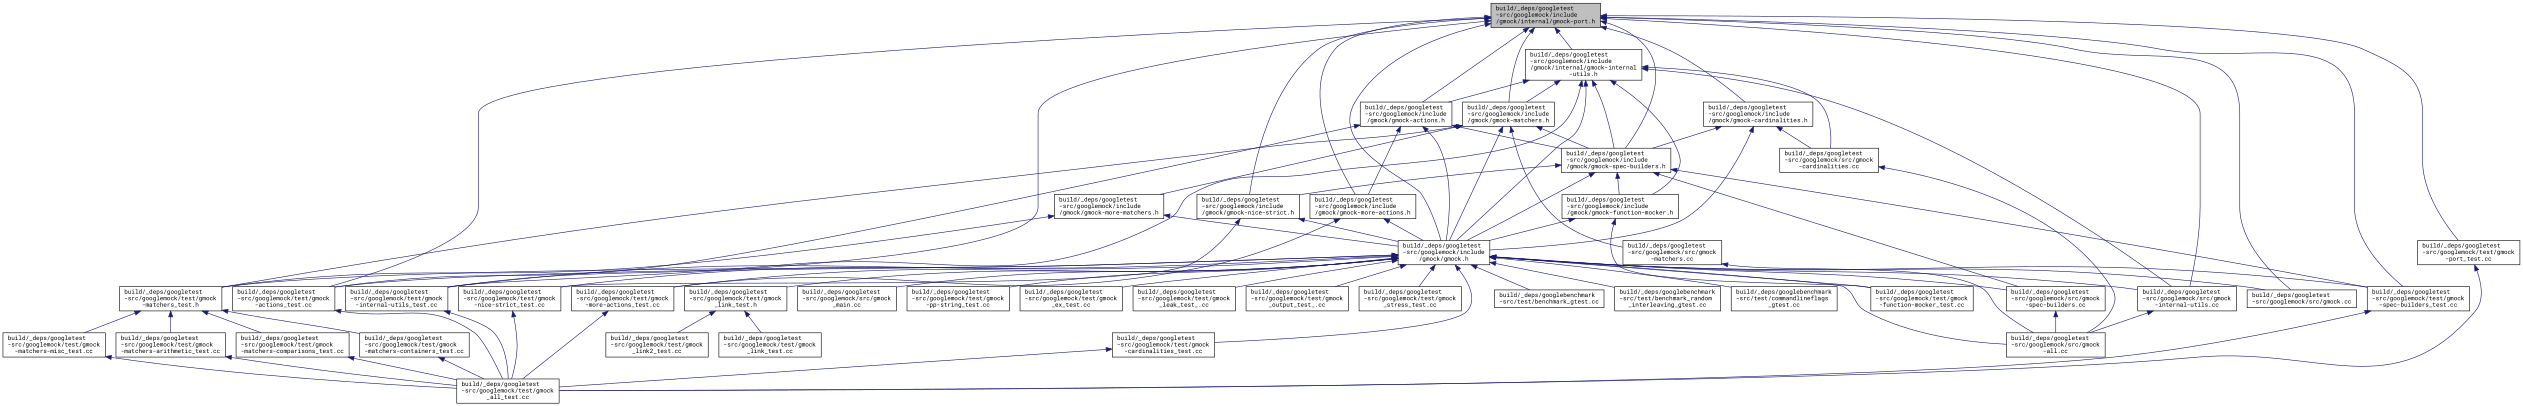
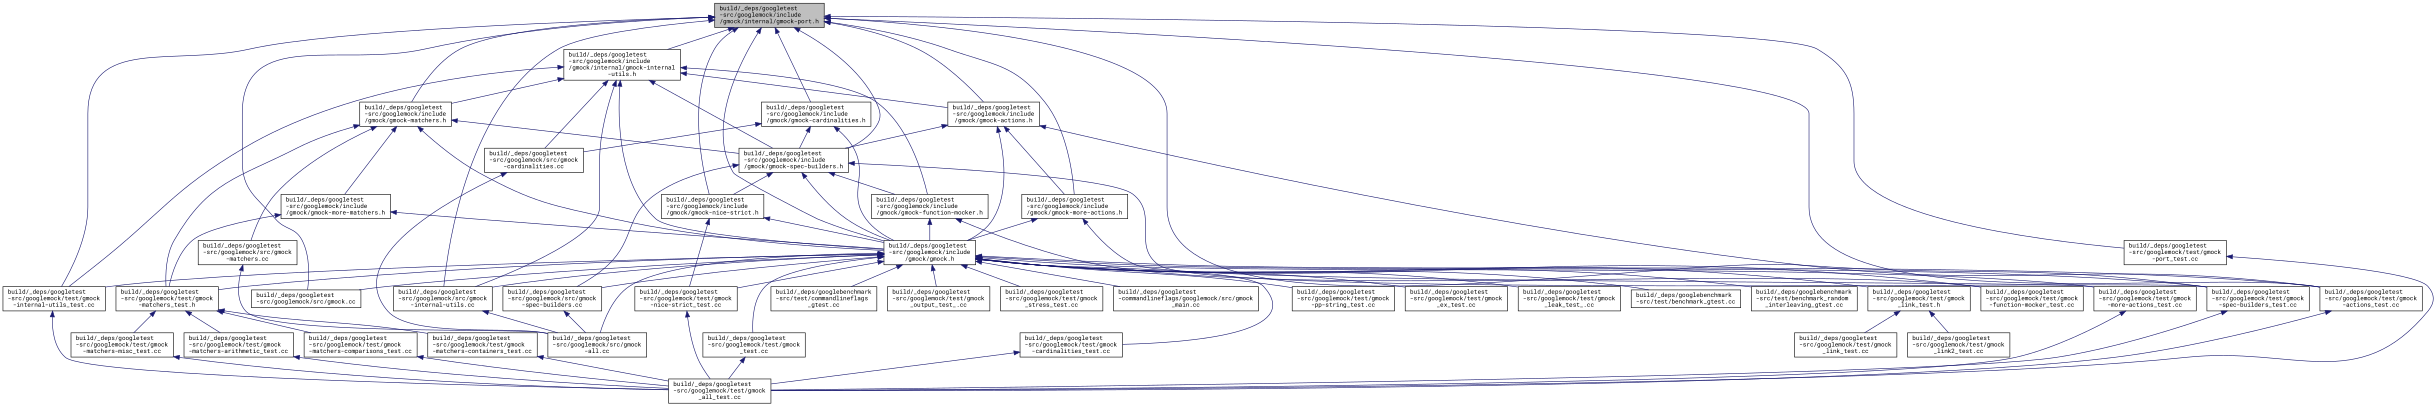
(847, 299) -> (1186, 299)
none -> (754, 345)
